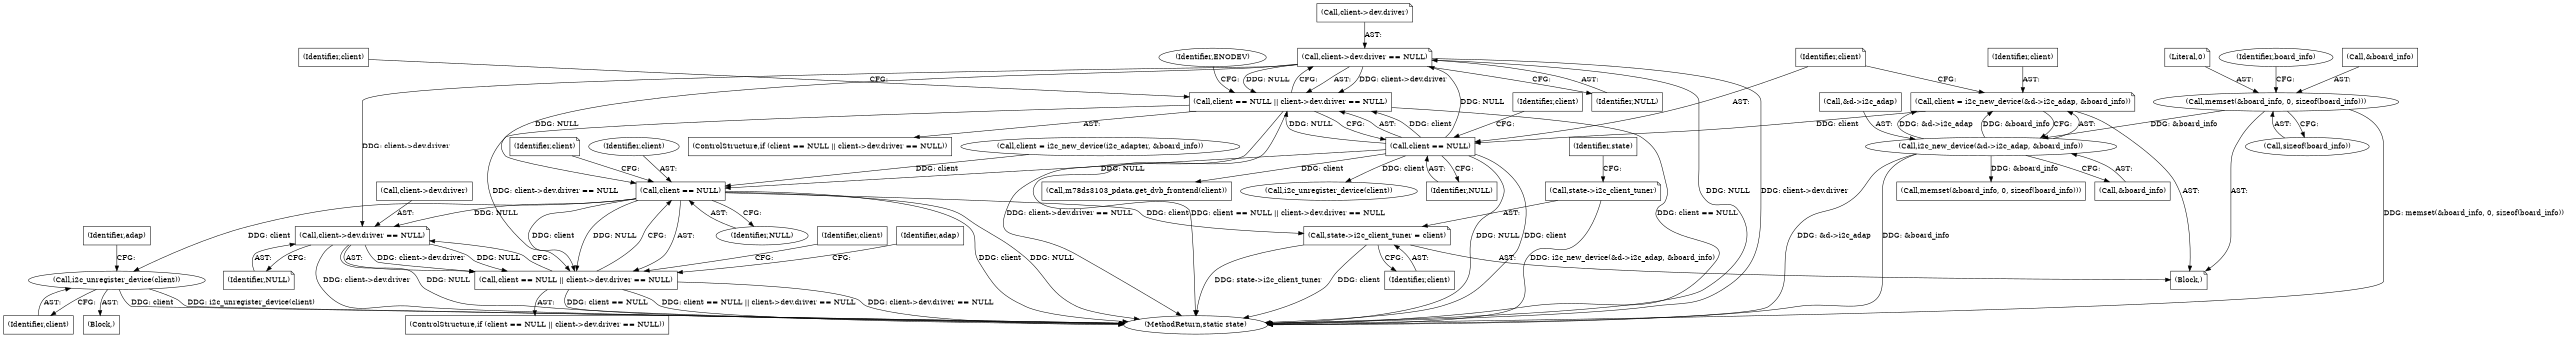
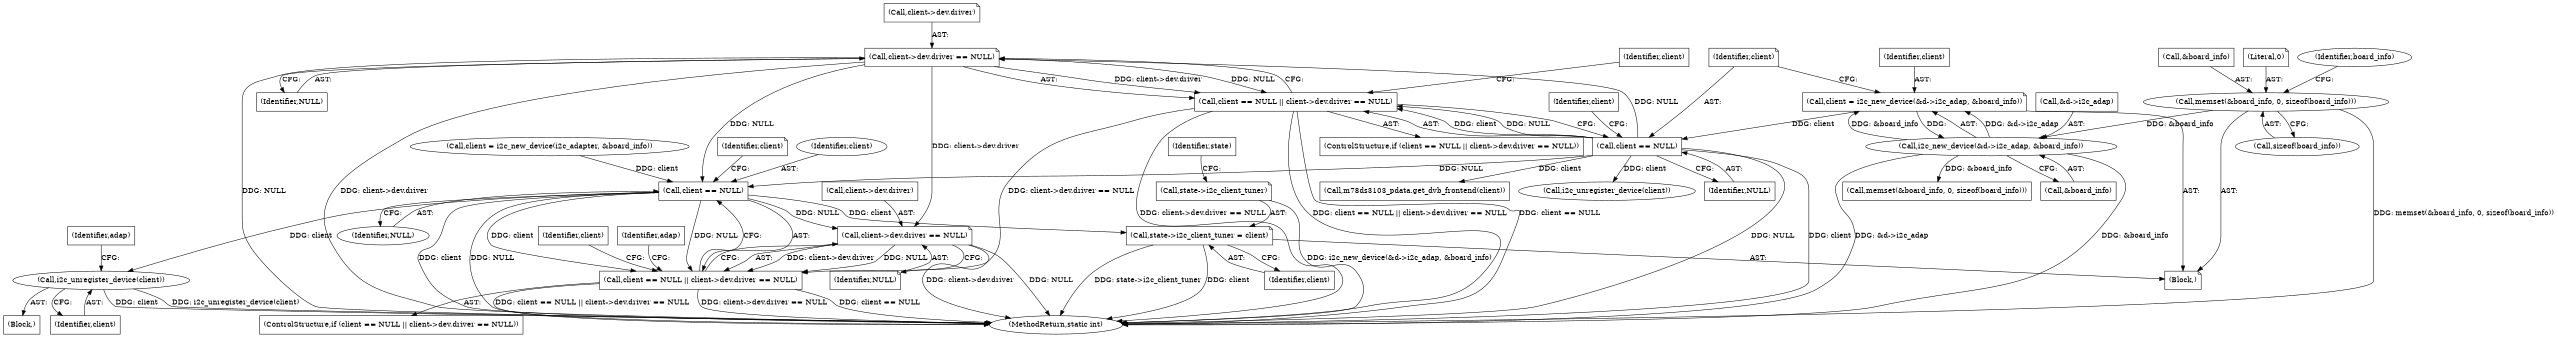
(1213, 57) -> none
(2064, 124) -> (1938, 124)
(1196, 325) -> (1056, 325)
